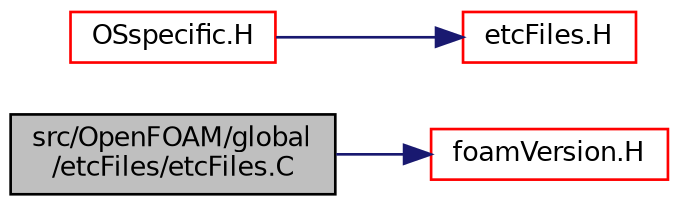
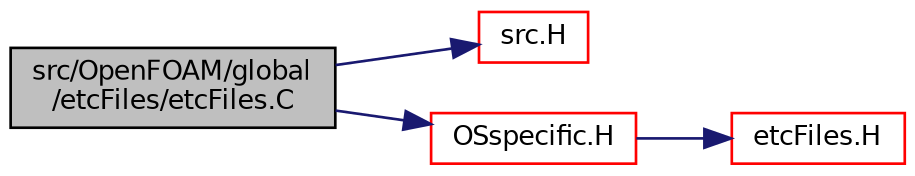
none -> (370, 115)
(550, 154) -> (534, 37)
